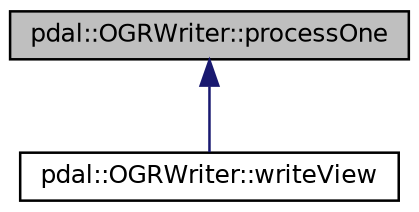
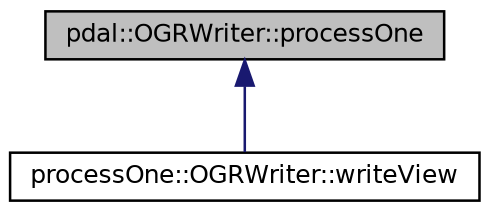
(209, 177) -> (245, 177)
